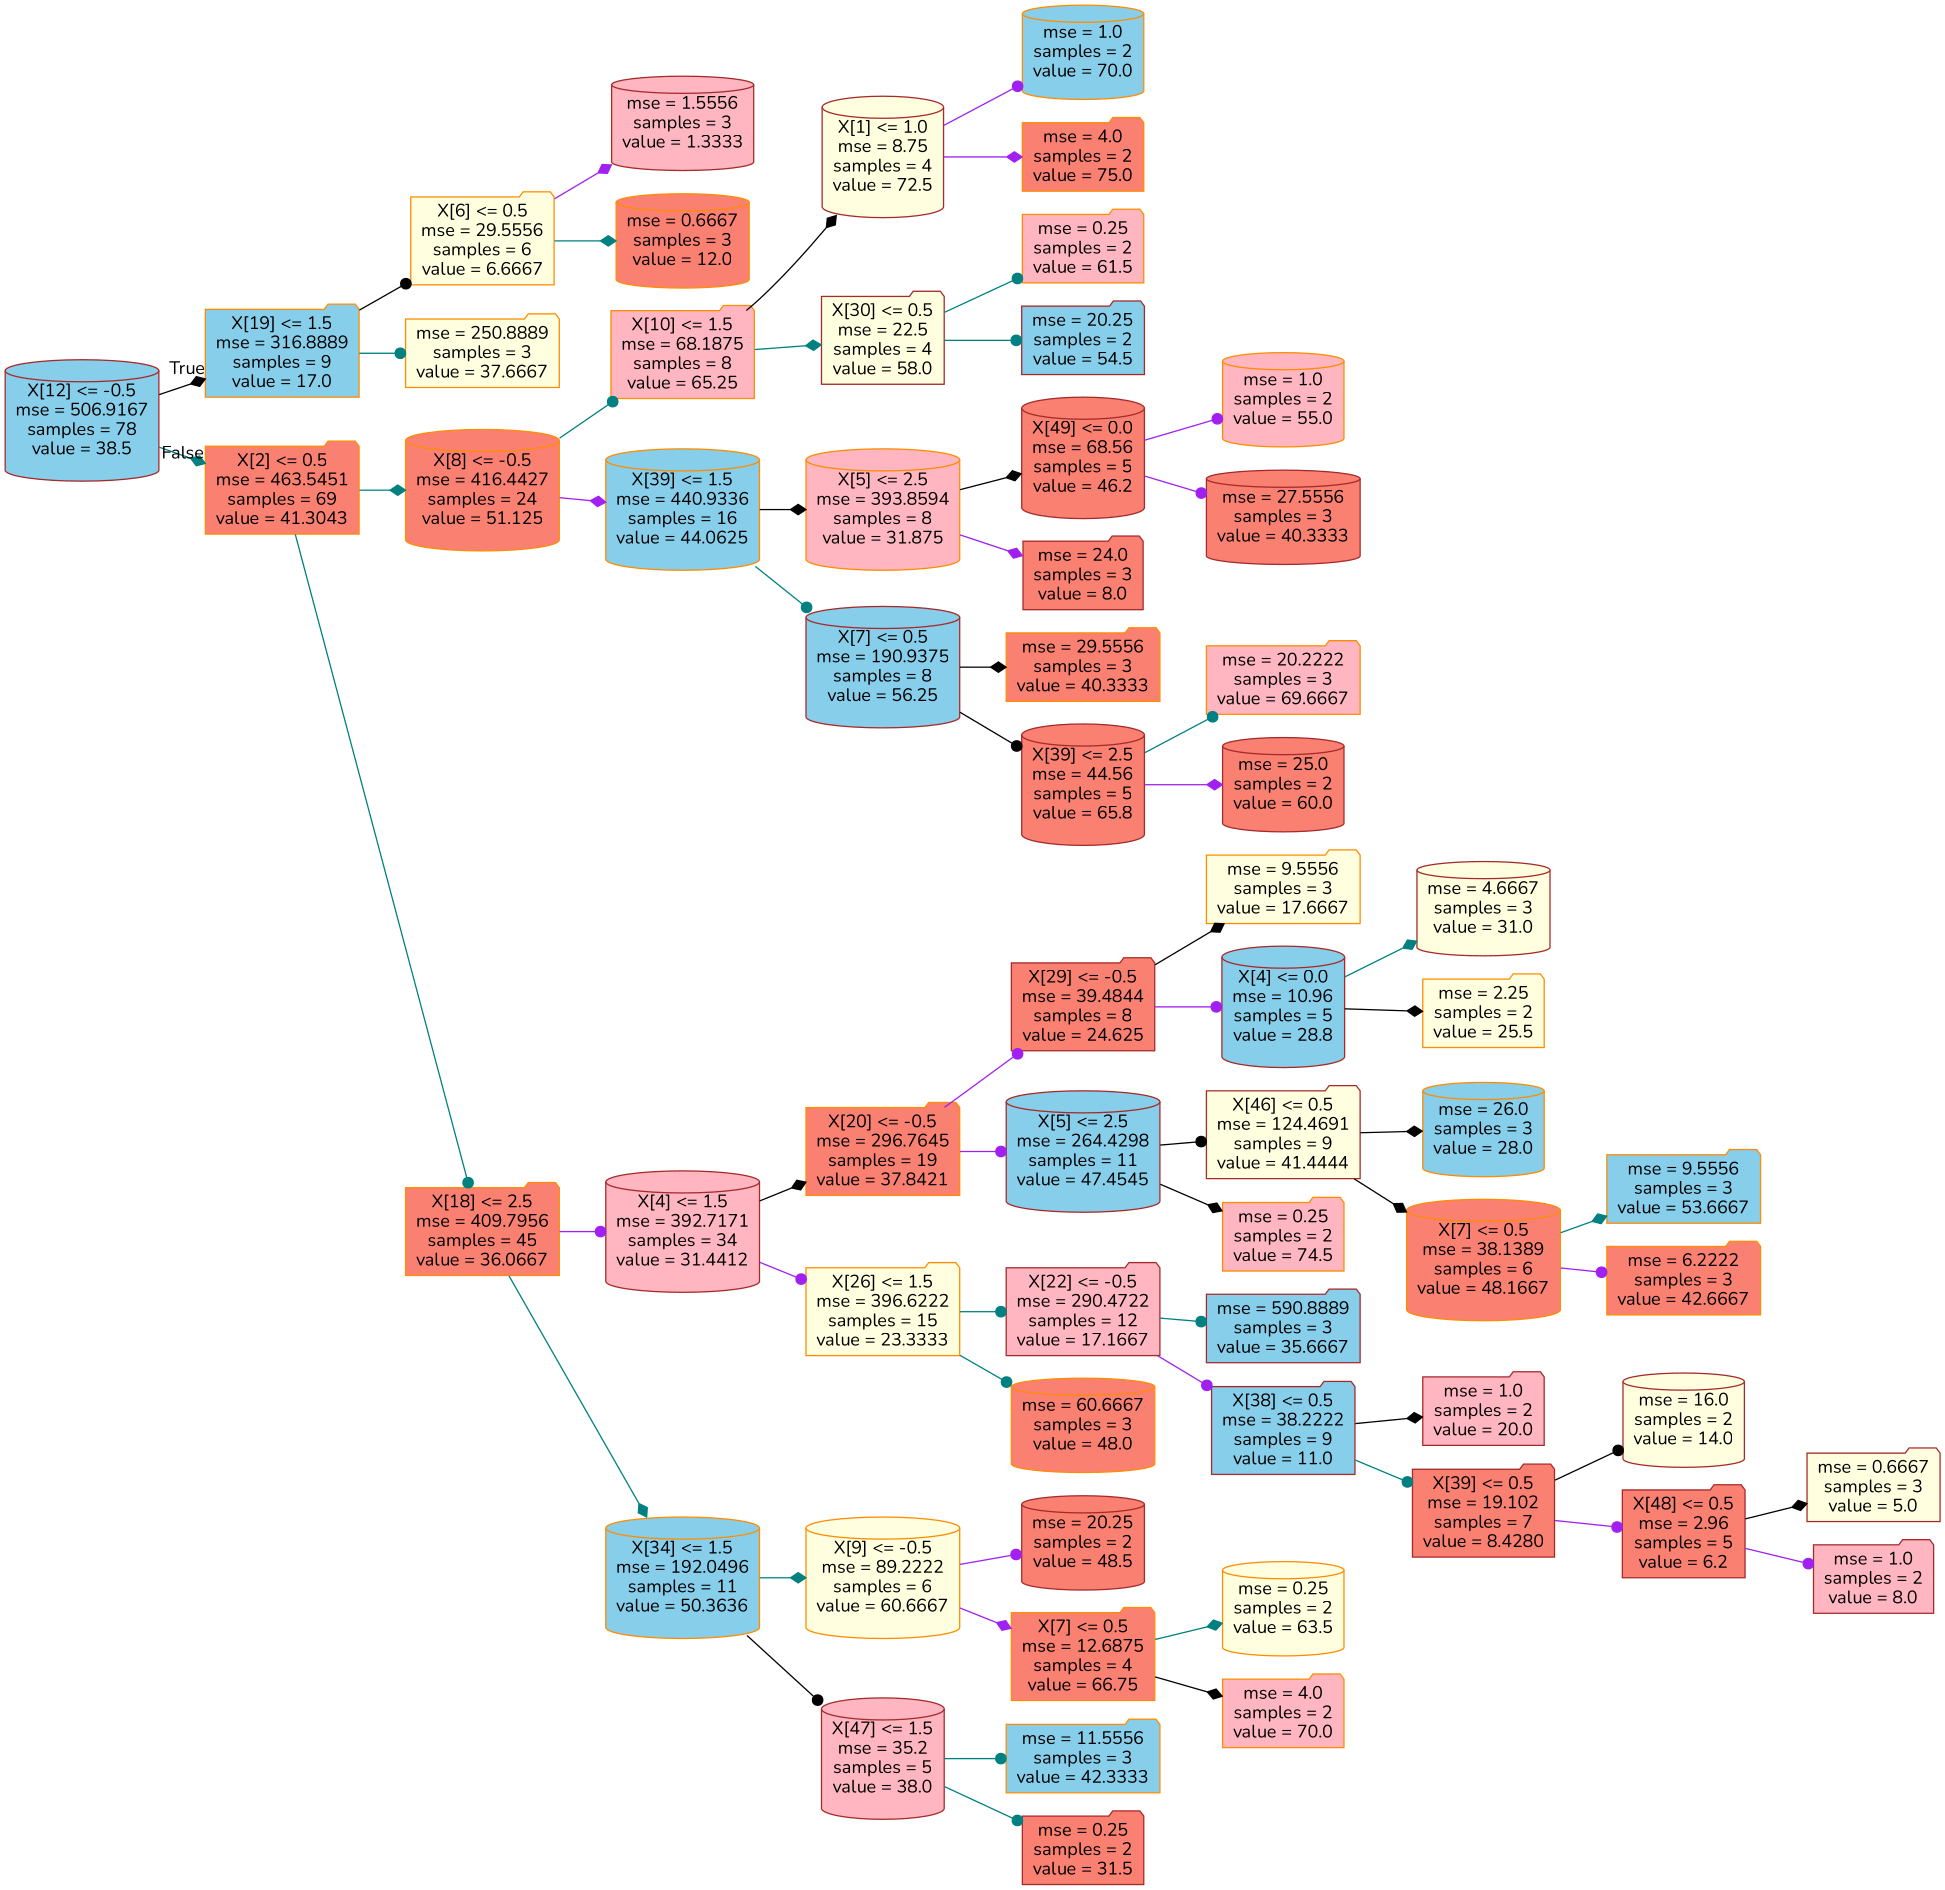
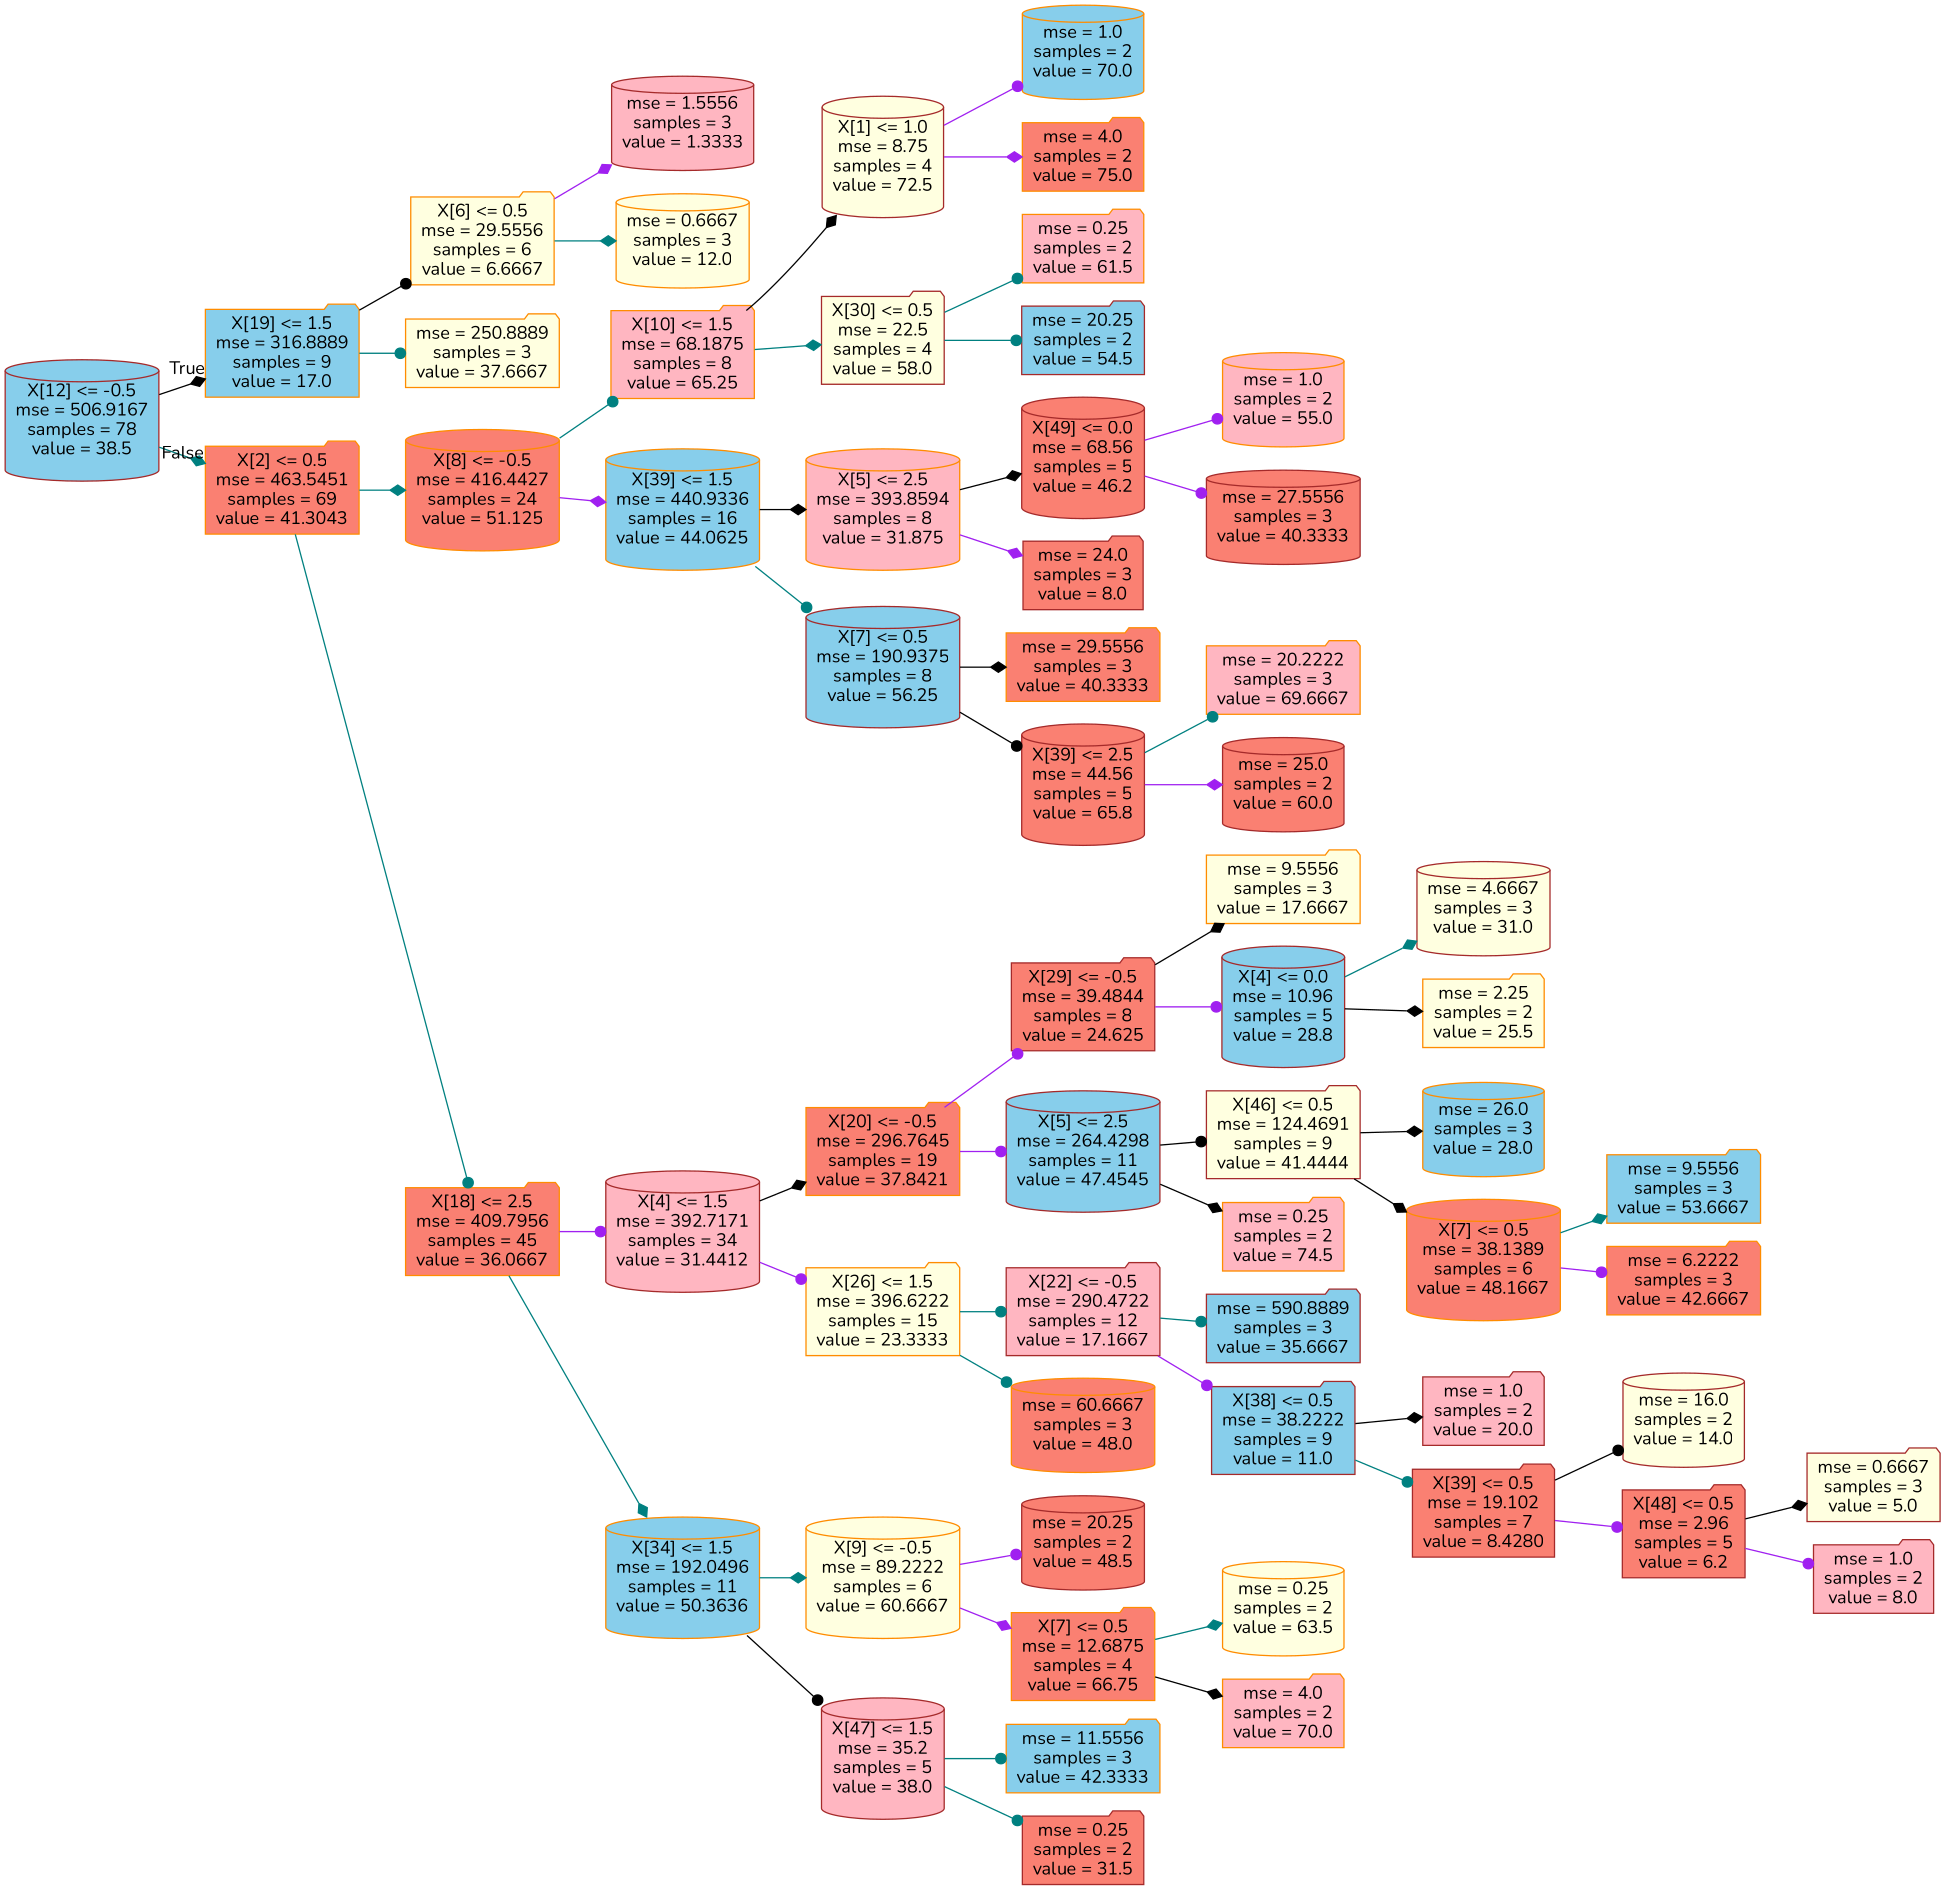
(683, 241) -> (683, 241)
